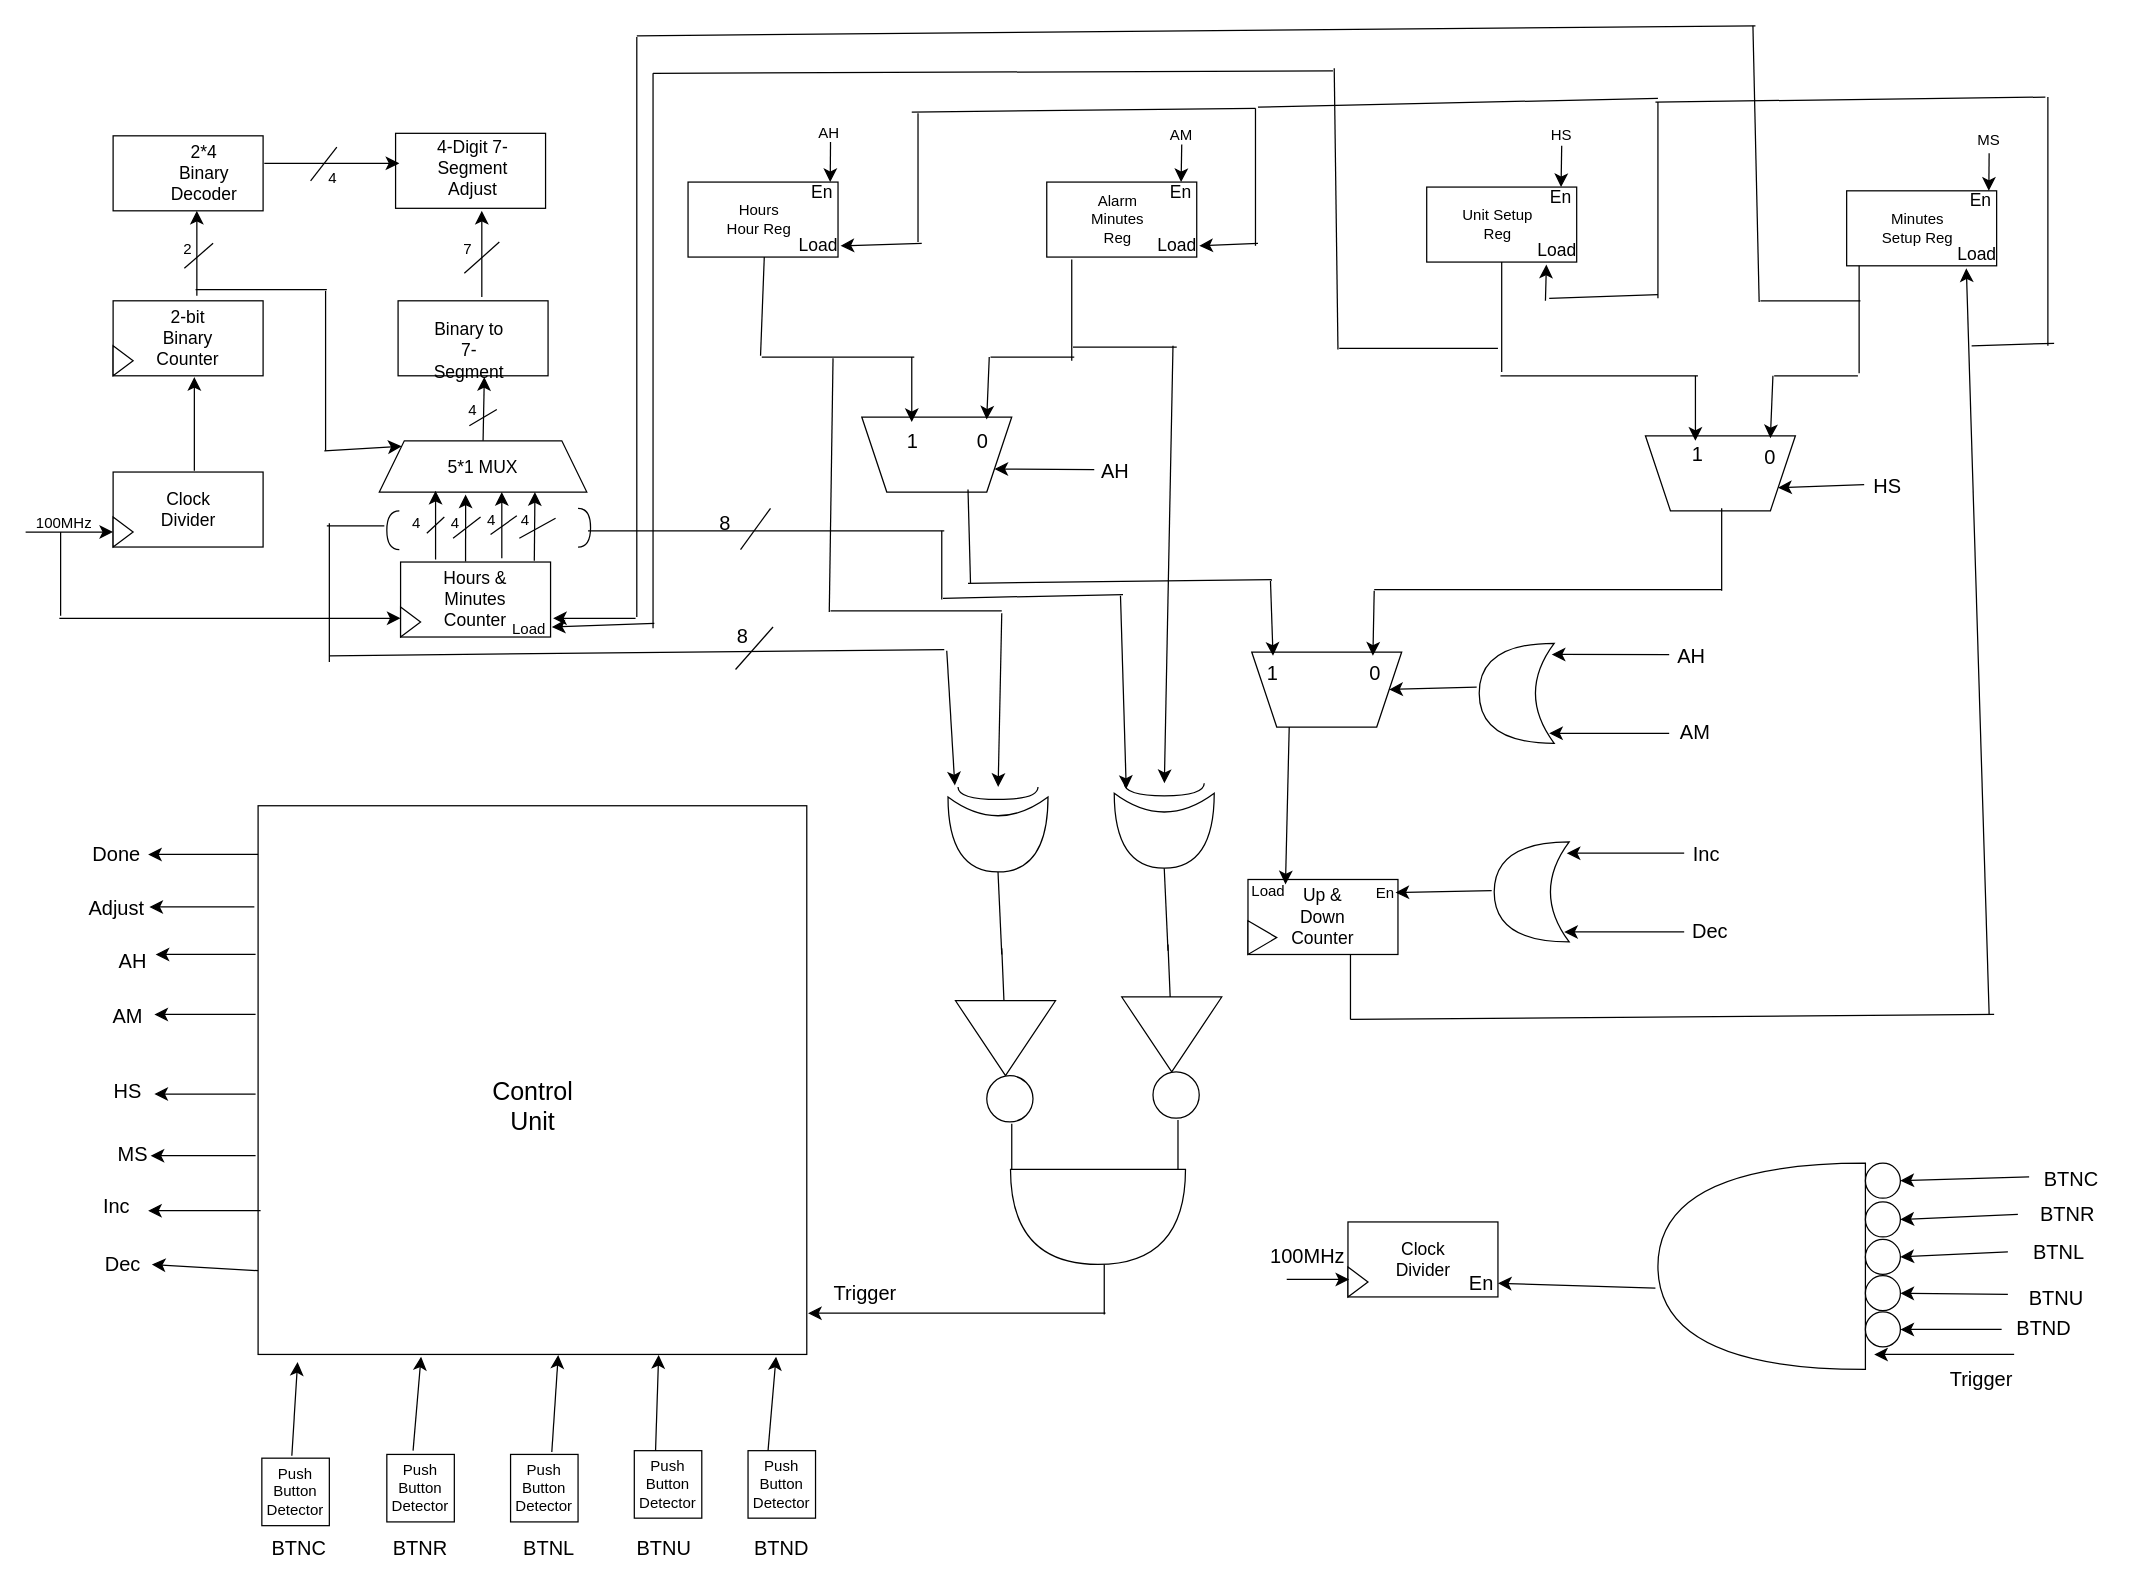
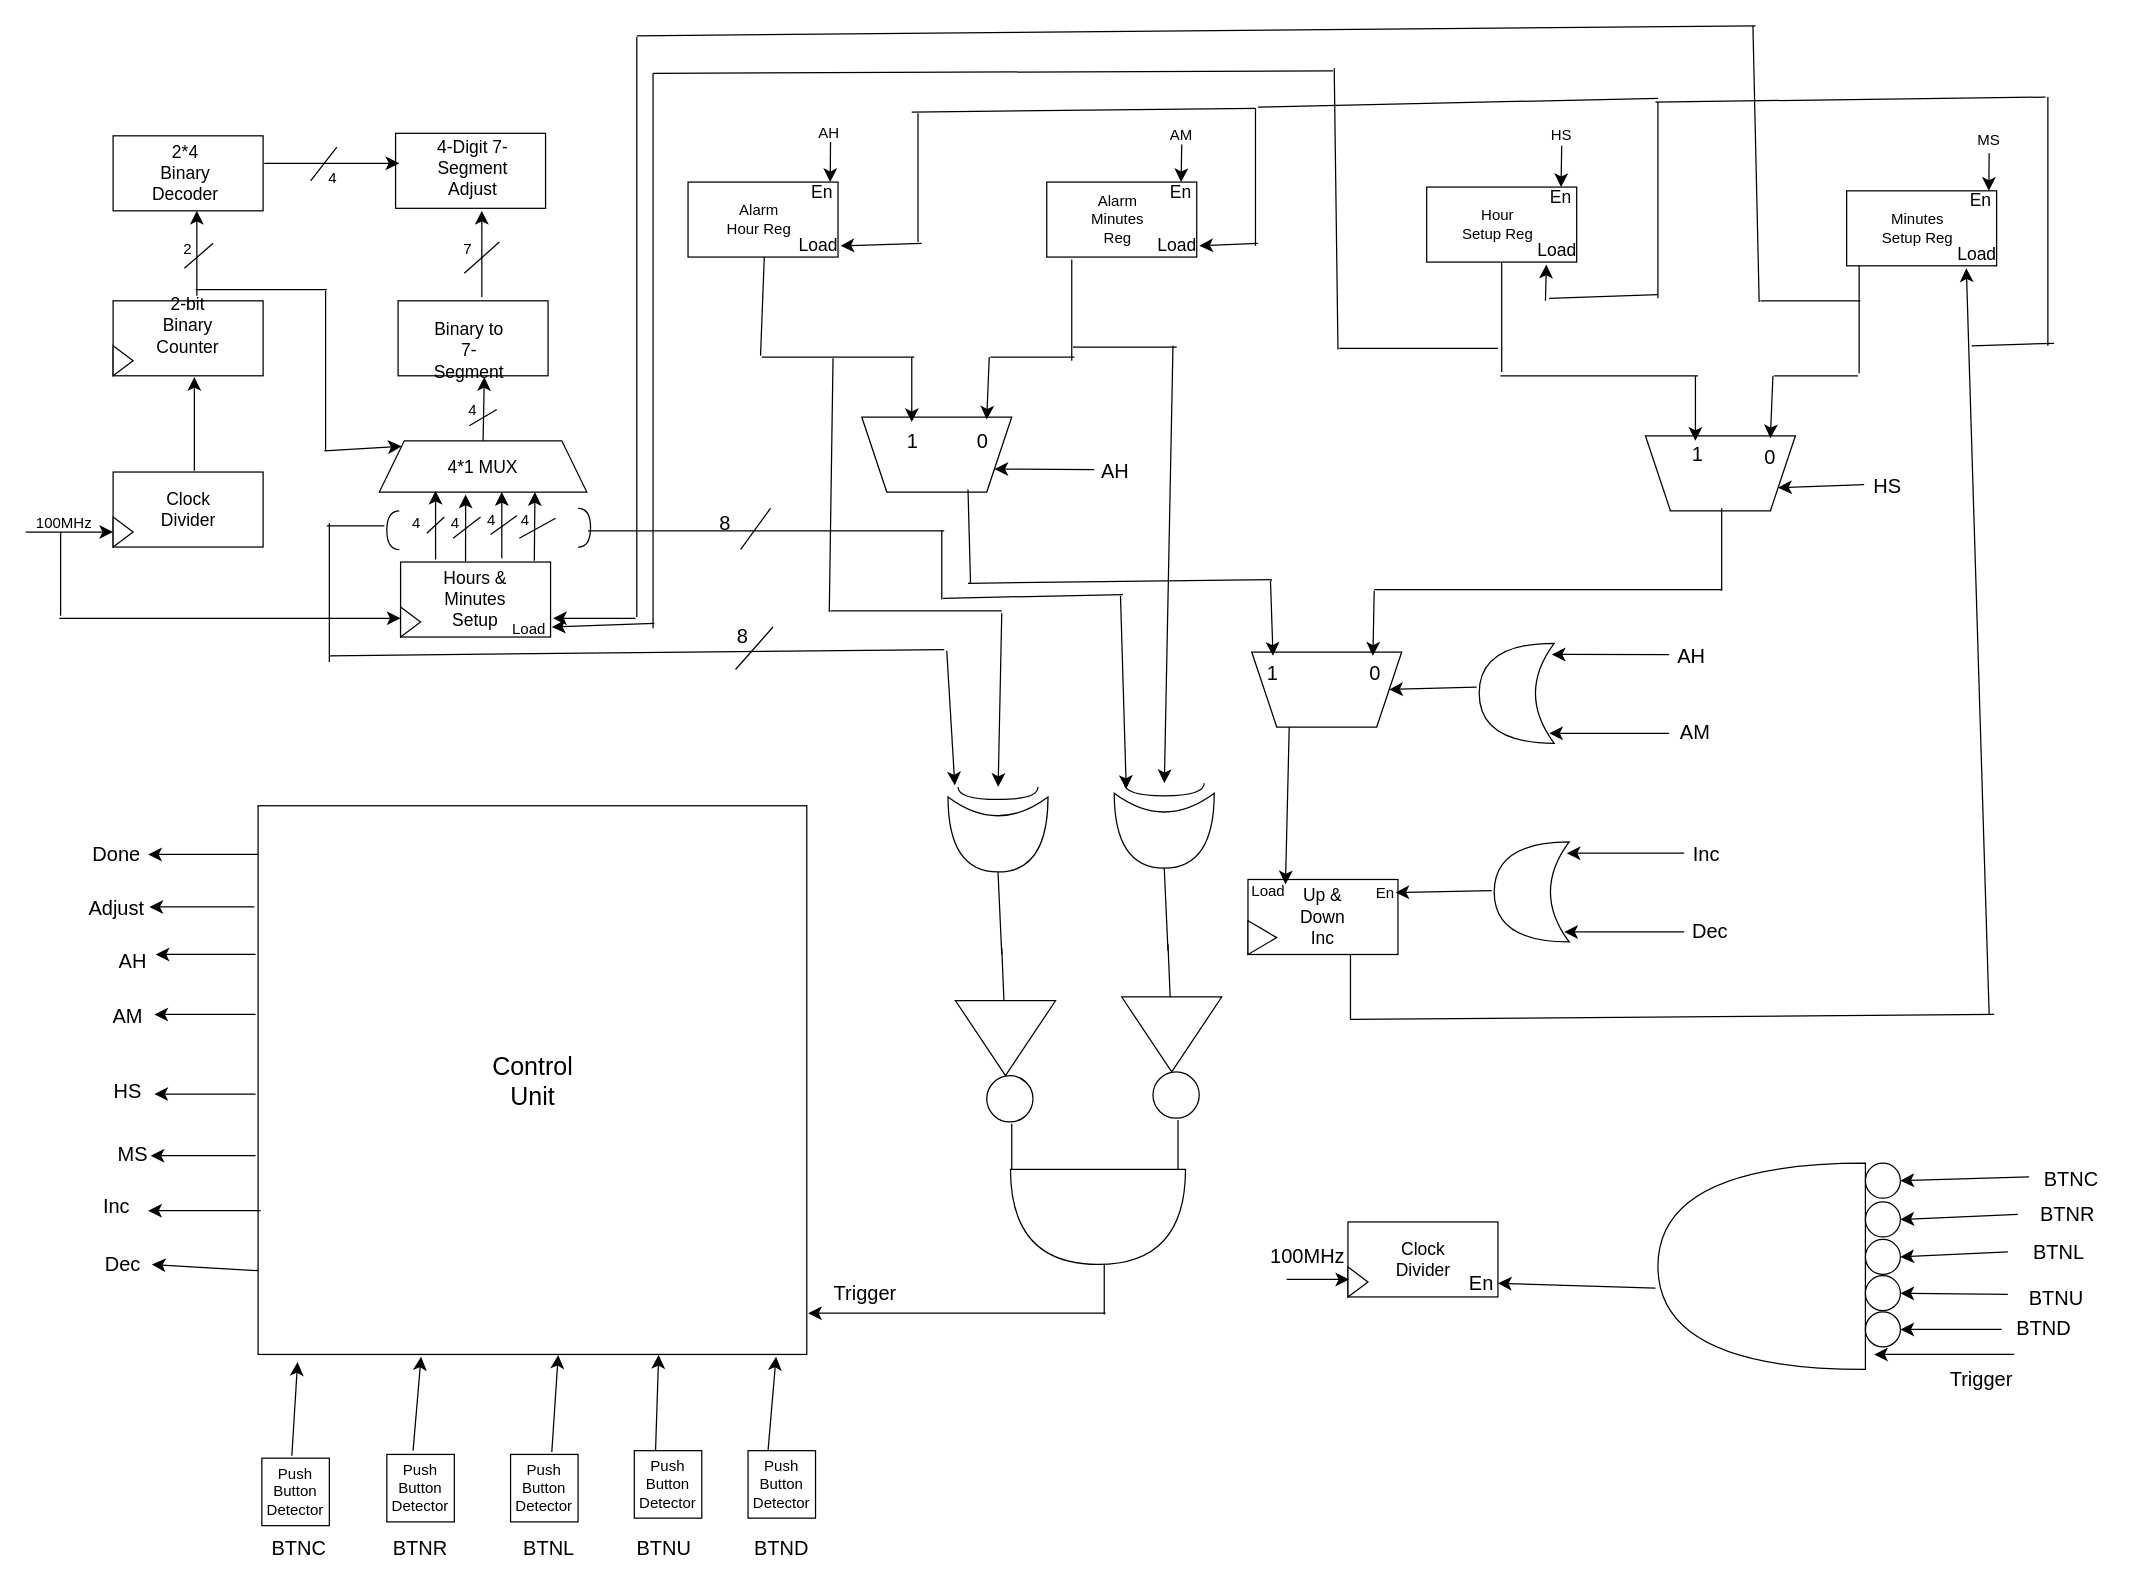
(204, 173) -> (185, 173)
(759, 219) -> (759, 219)
(1498, 224) -> (1498, 224)
(188, 338) -> (188, 326)
(483, 467) -> (483, 467)
(476, 599) -> (476, 599)
(1323, 917) -> (1323, 917)
(533, 1105) -> (533, 1080)
